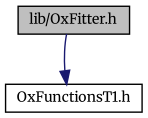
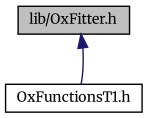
(65, 52) -> (83, 66)
